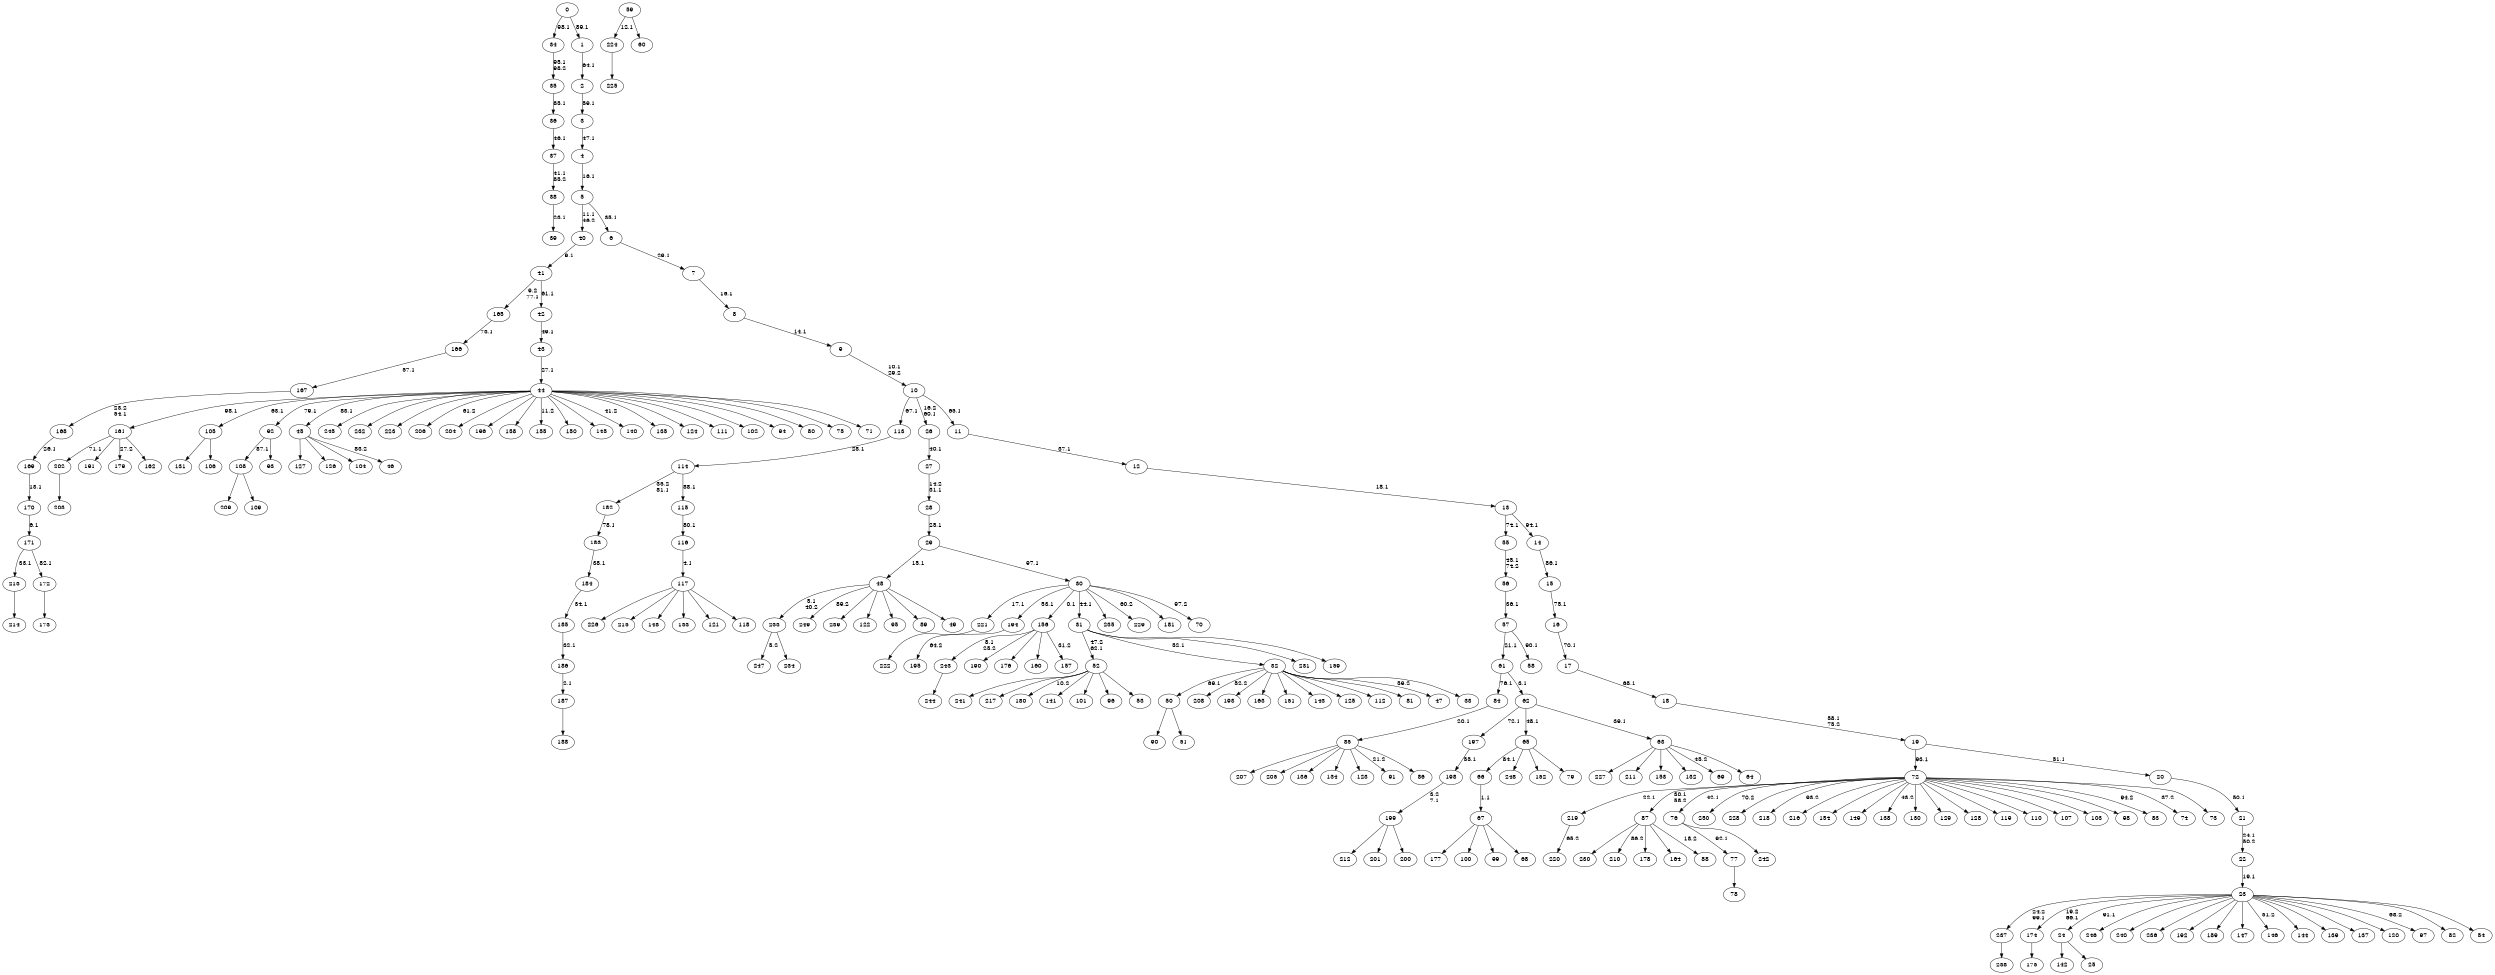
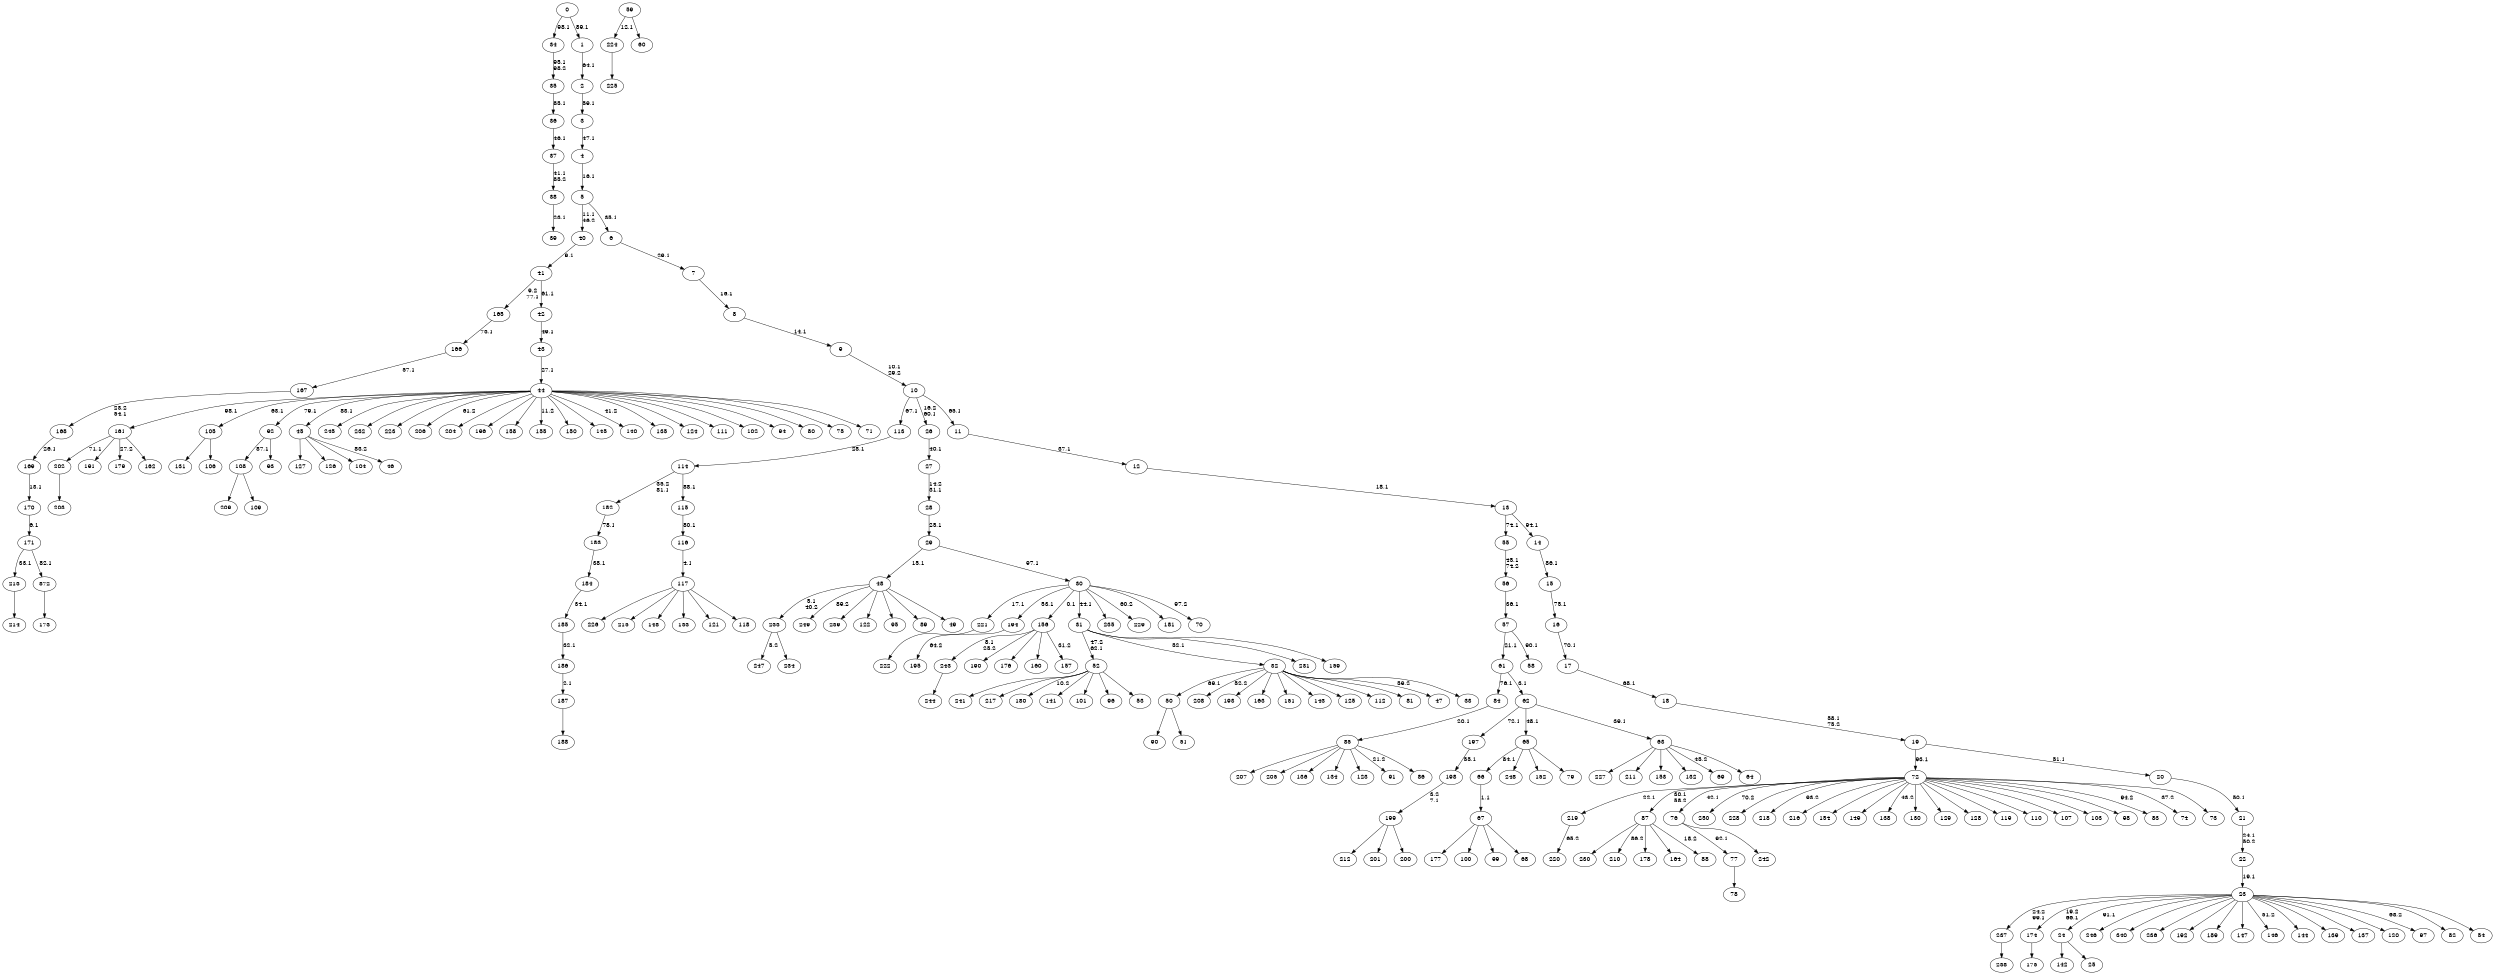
(45, 584) -> (45, 584)
(2122, 936) -> (2122, 936)
